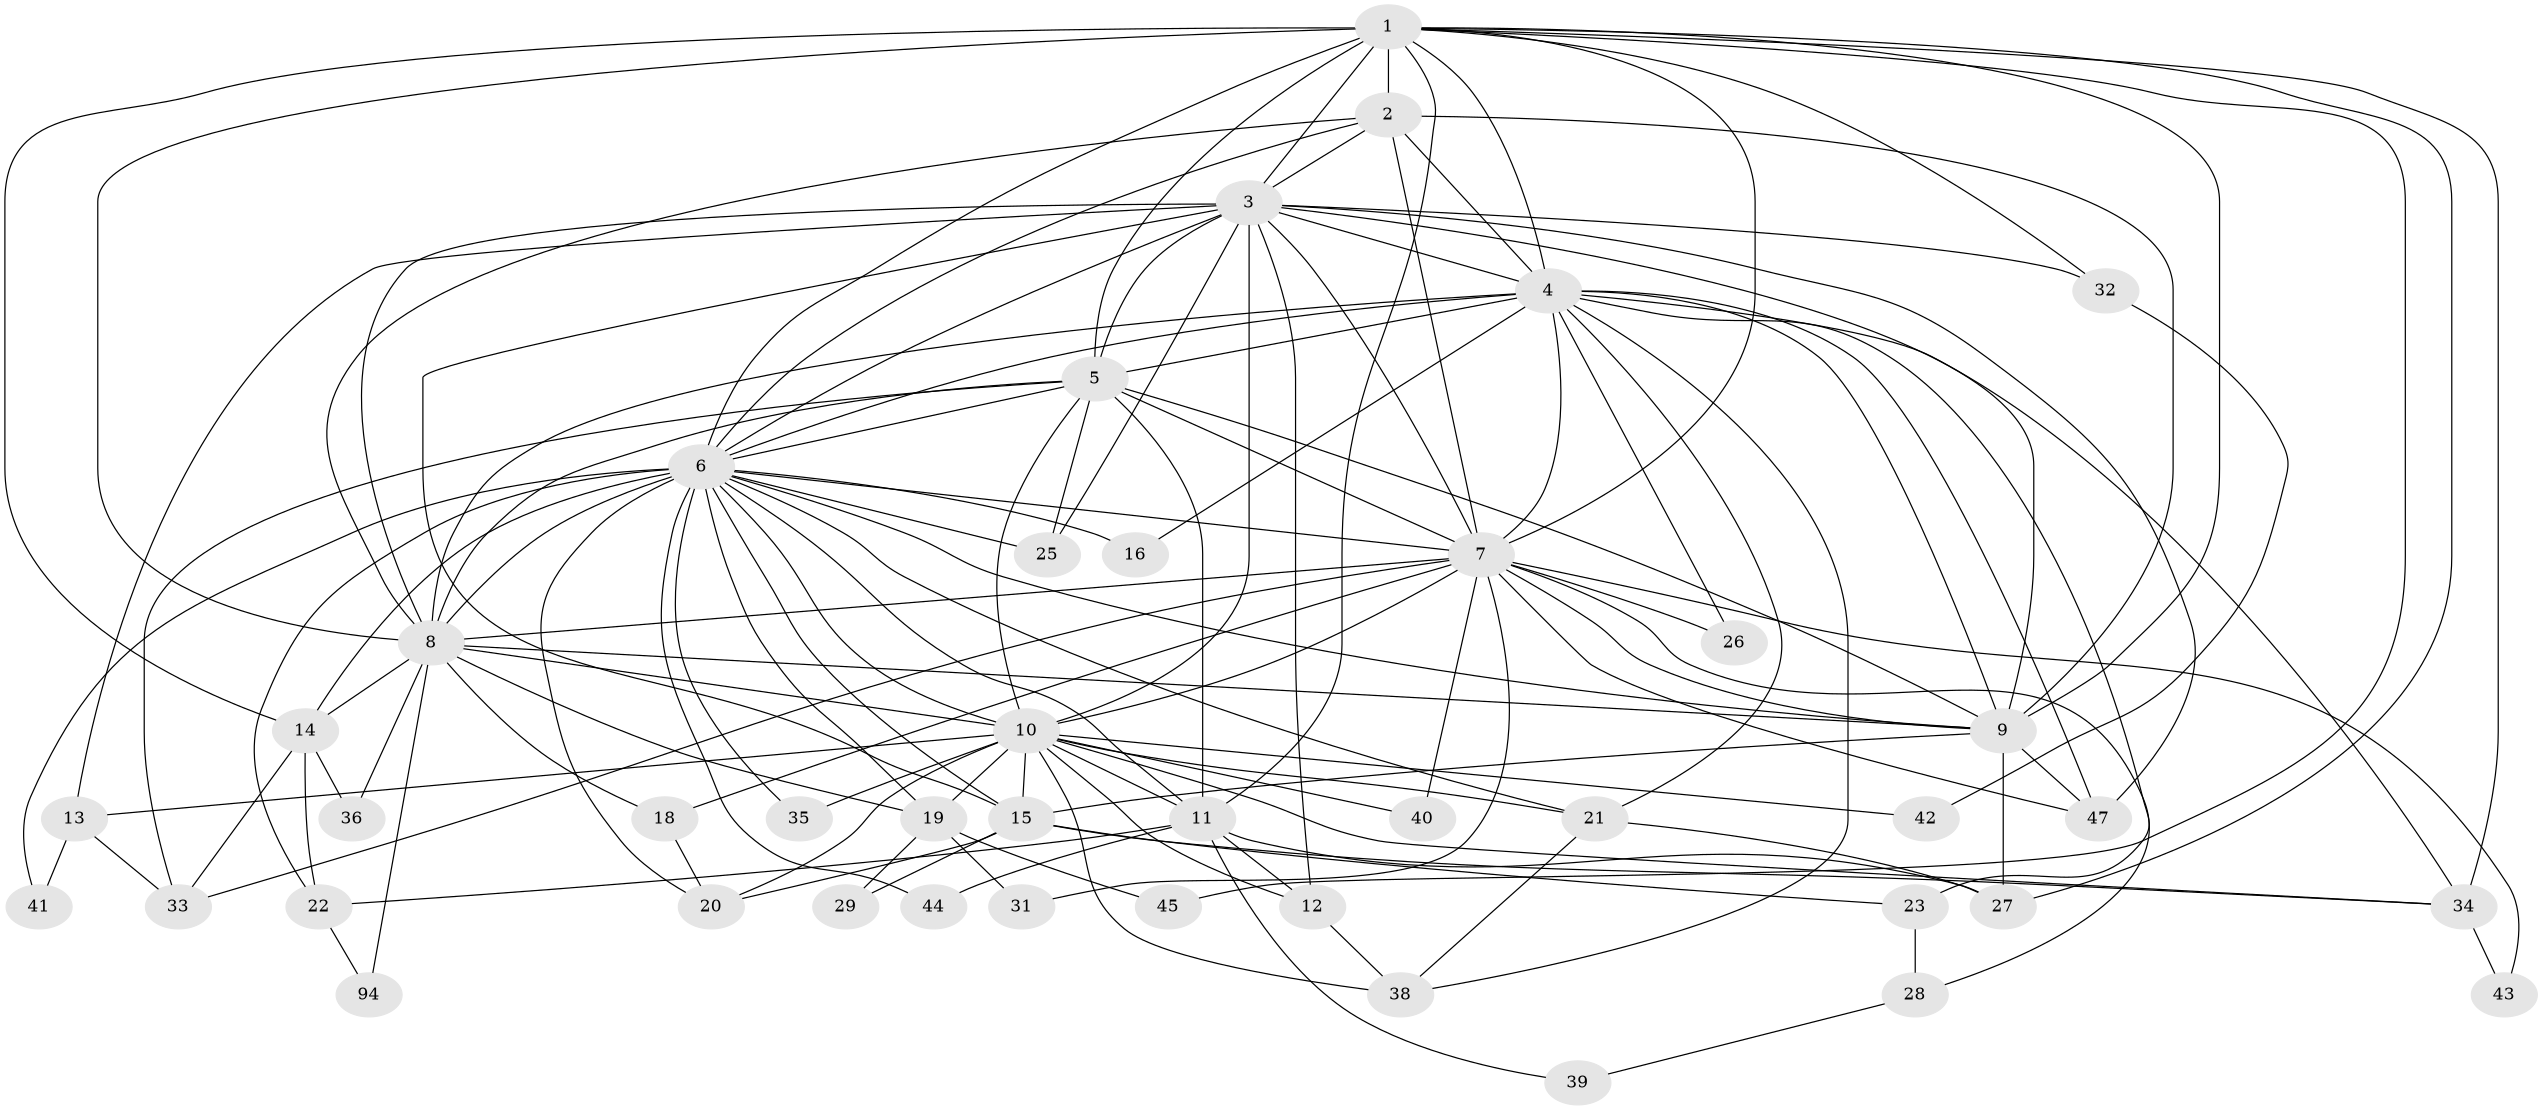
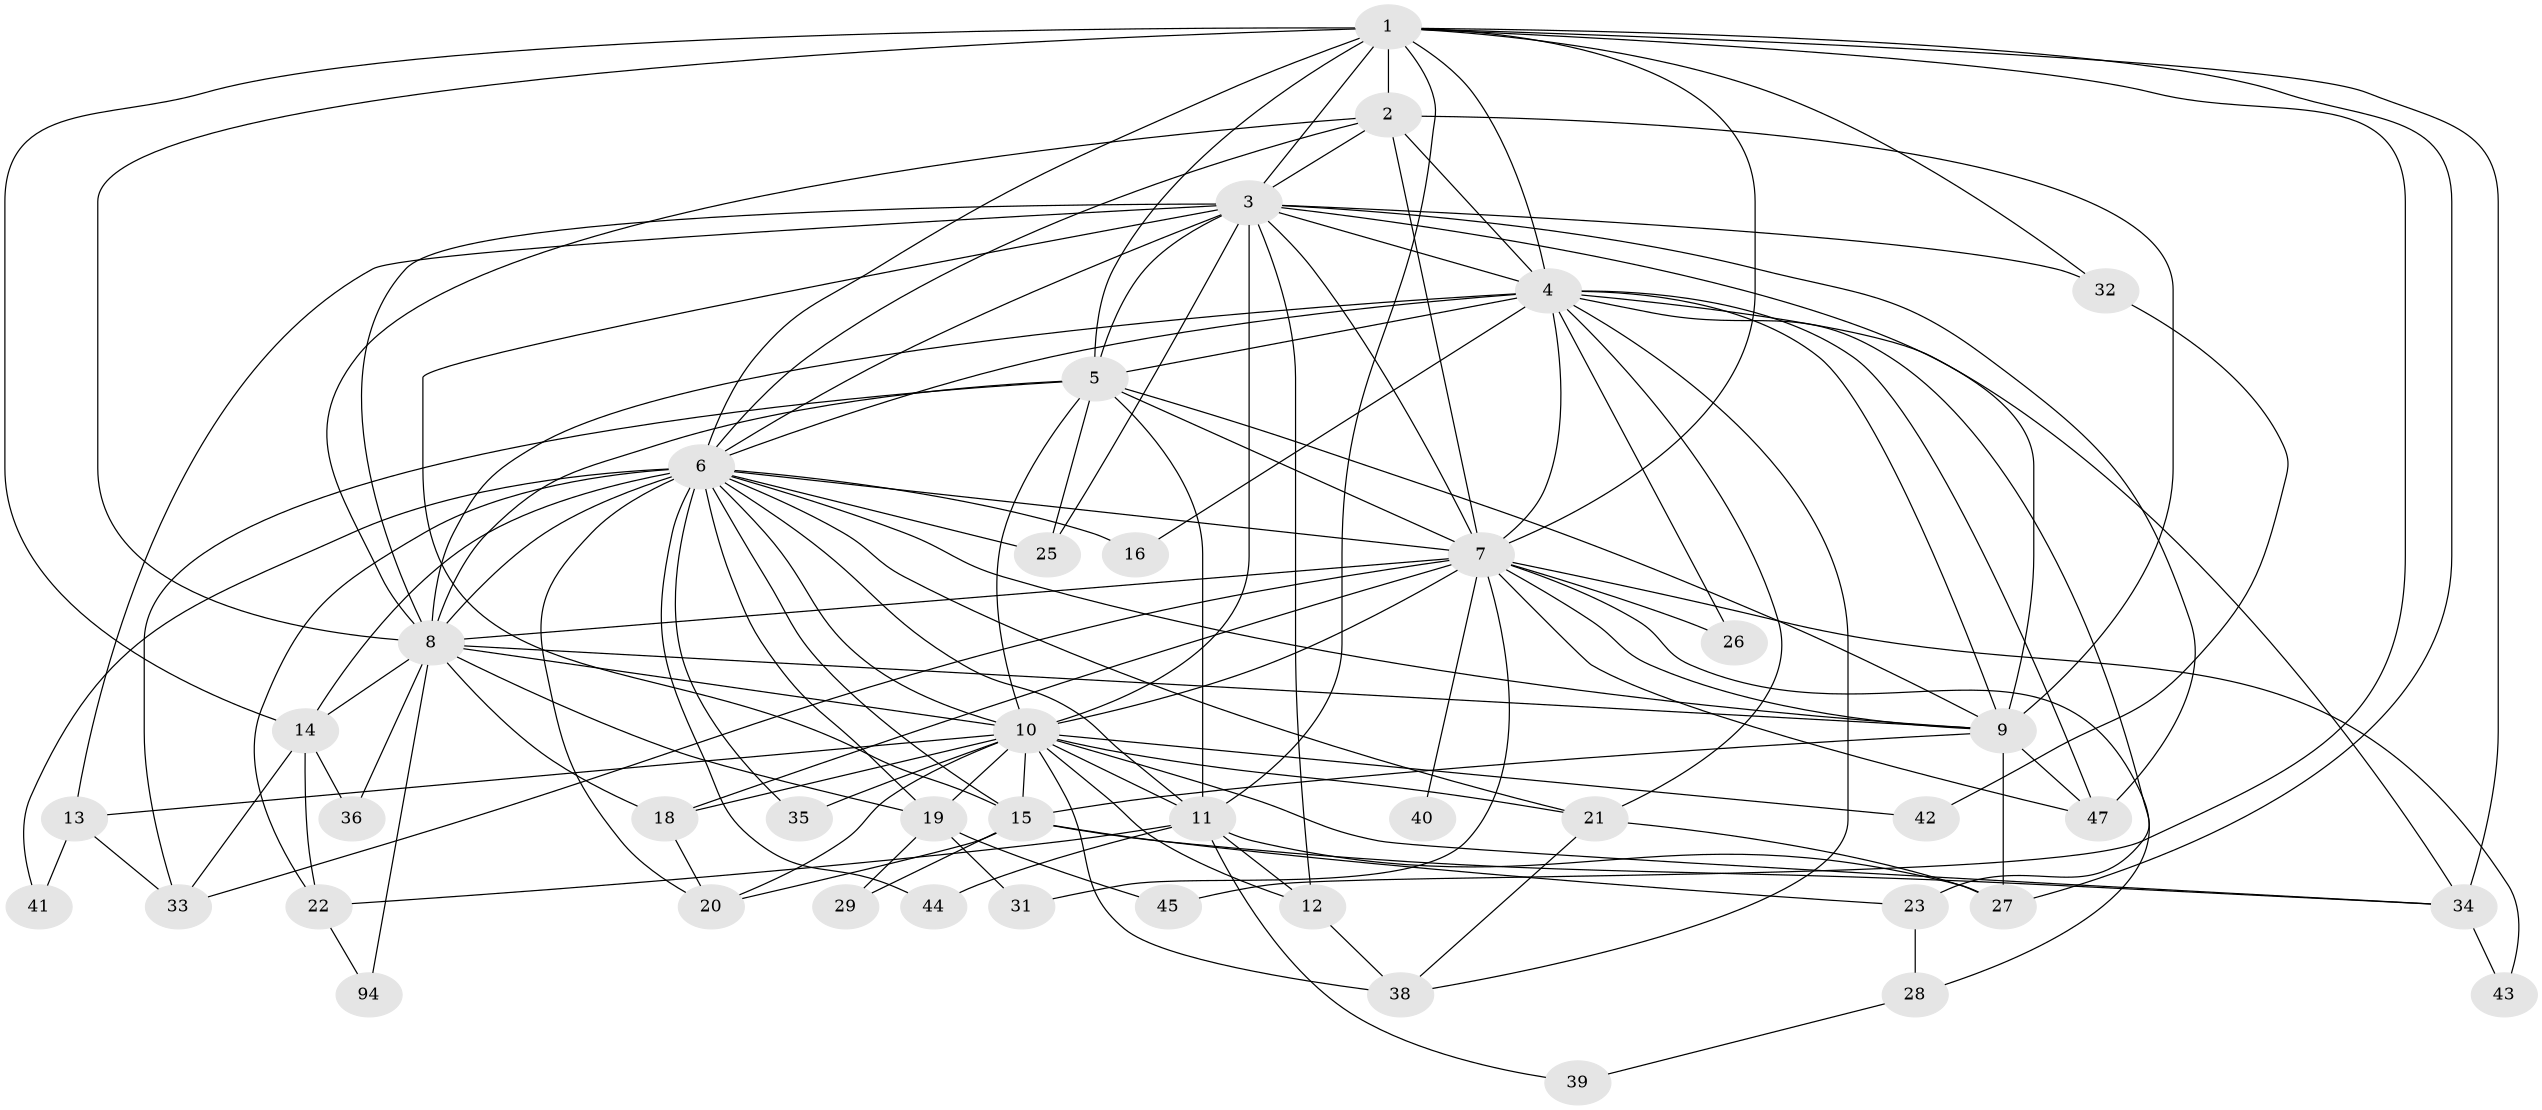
(2136, 115) -> none
(899, 423) -> none
(1233, 777) -> (846, 775)
